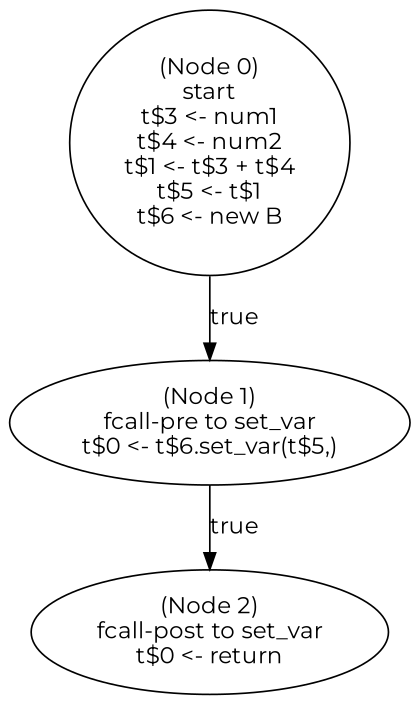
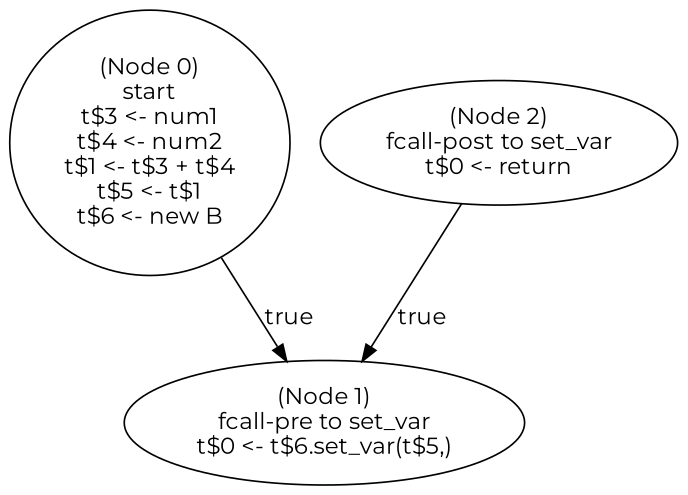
(210, 519) -> (416, 276)
